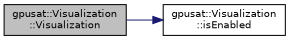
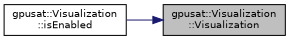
(140, 20) -> (140, 20)
